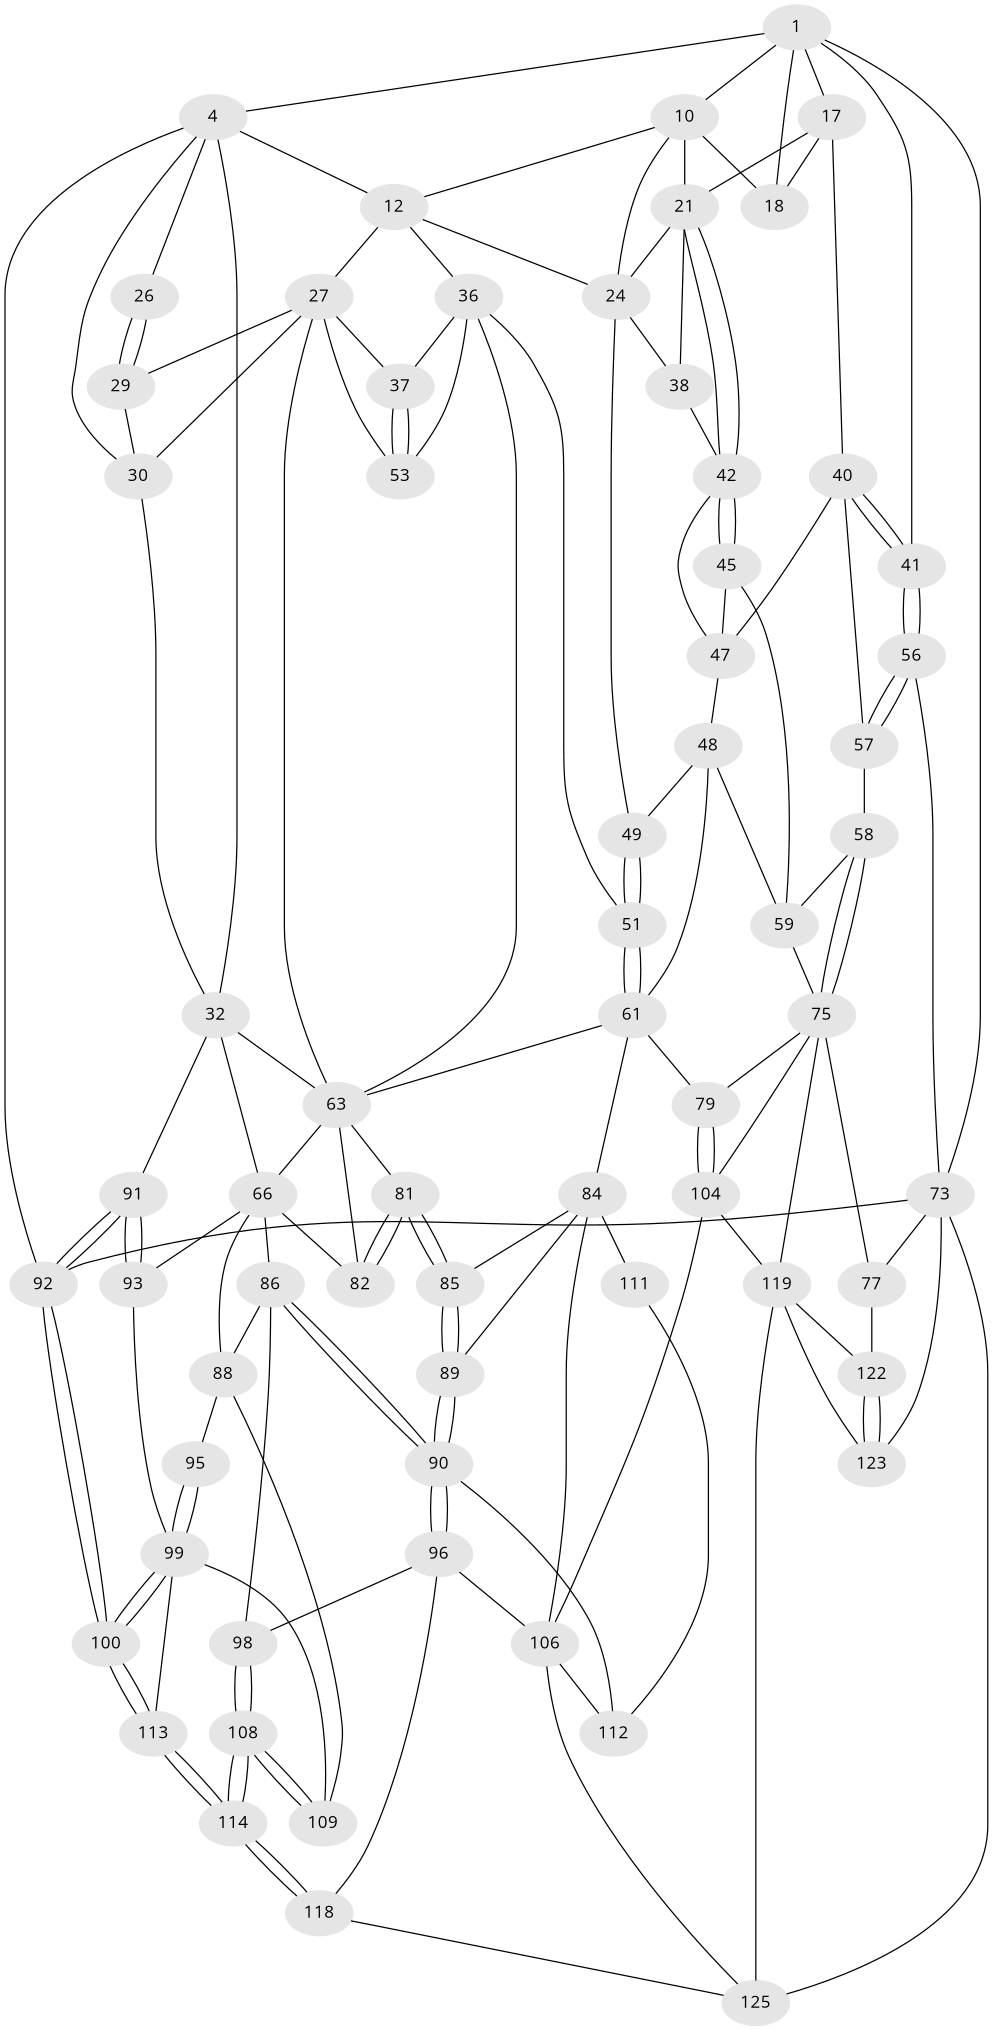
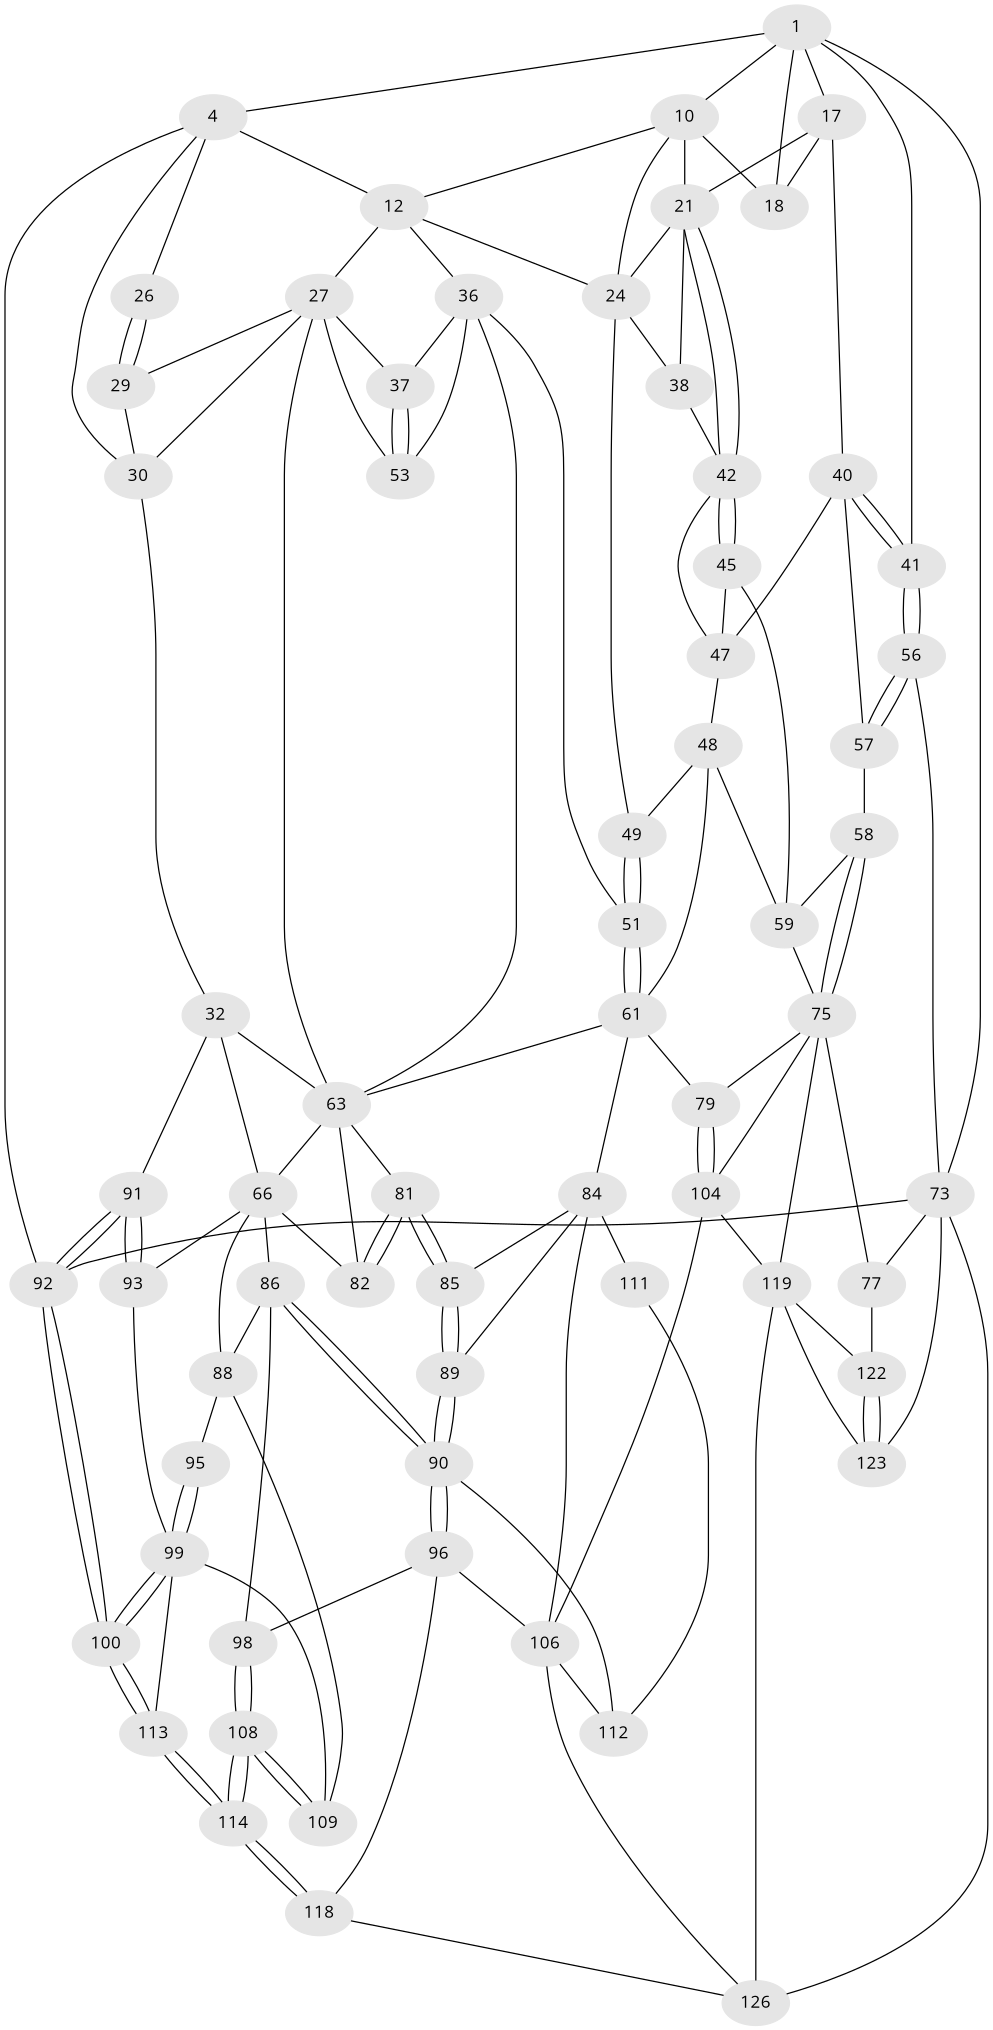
(237, 566) -> none
(756, 2003) -> (756, 2003)
